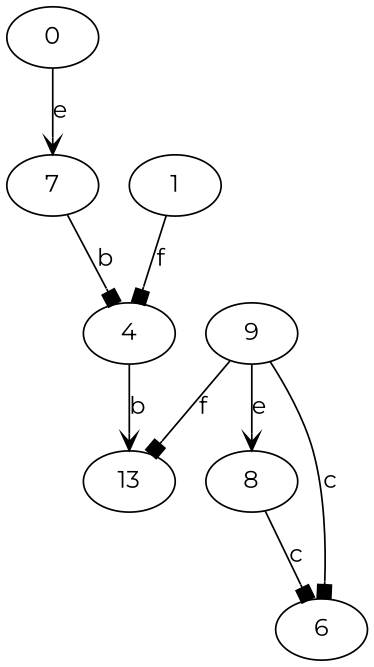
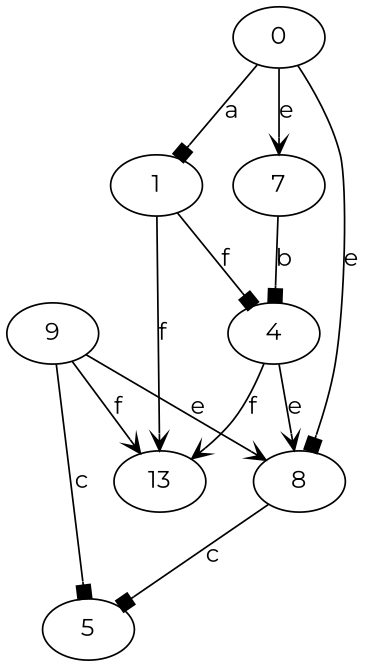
none -> (223, 105)
none -> (344, 247)
none -> (158, 325)
none -> (285, 399)
(196, 401) -> (101, 401)
(138, 407) -> (253, 407)
(322, 630) -> (88, 630)
